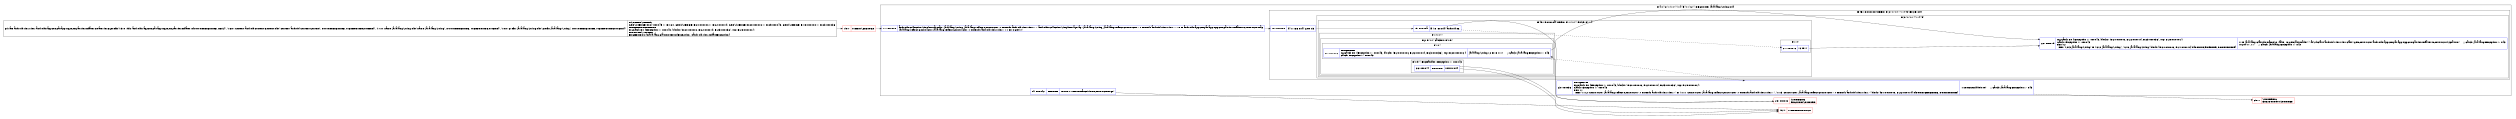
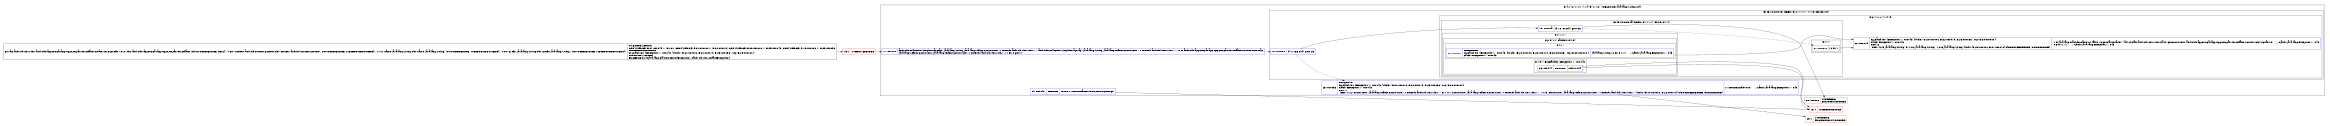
(1445, 29) -> (1568, 29)
(1635, 67) -> (1317, 71)
(1645, 102) -> none
